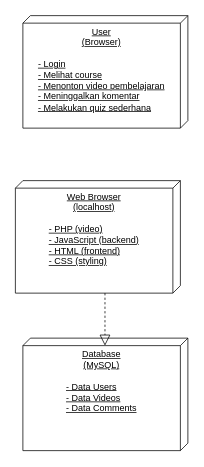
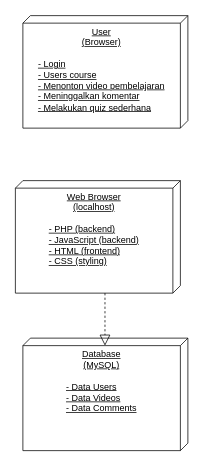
(102, 64) -> (102, 64)
(94, 224) -> (94, 224)
